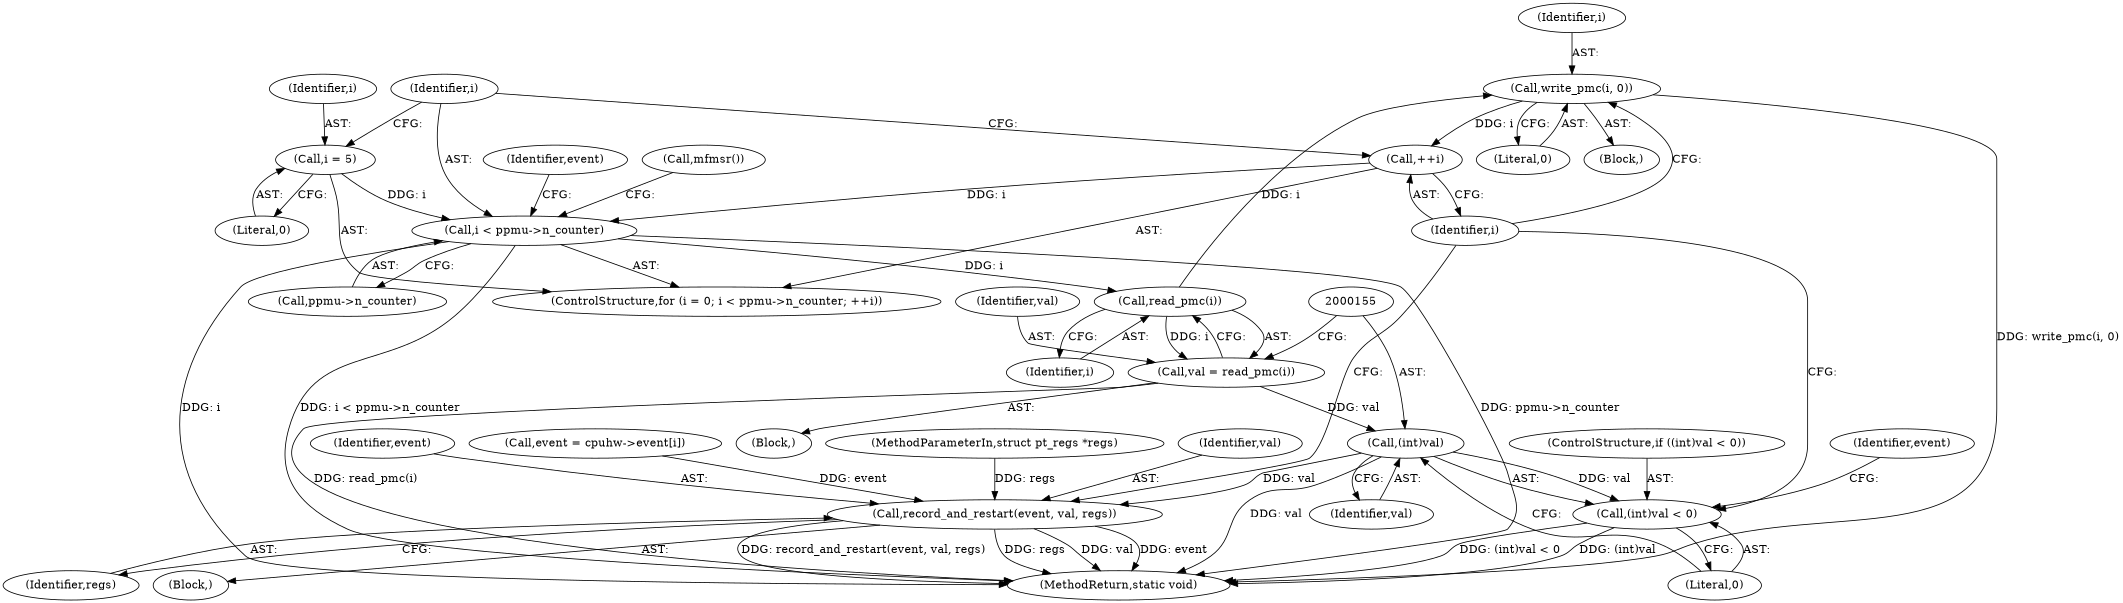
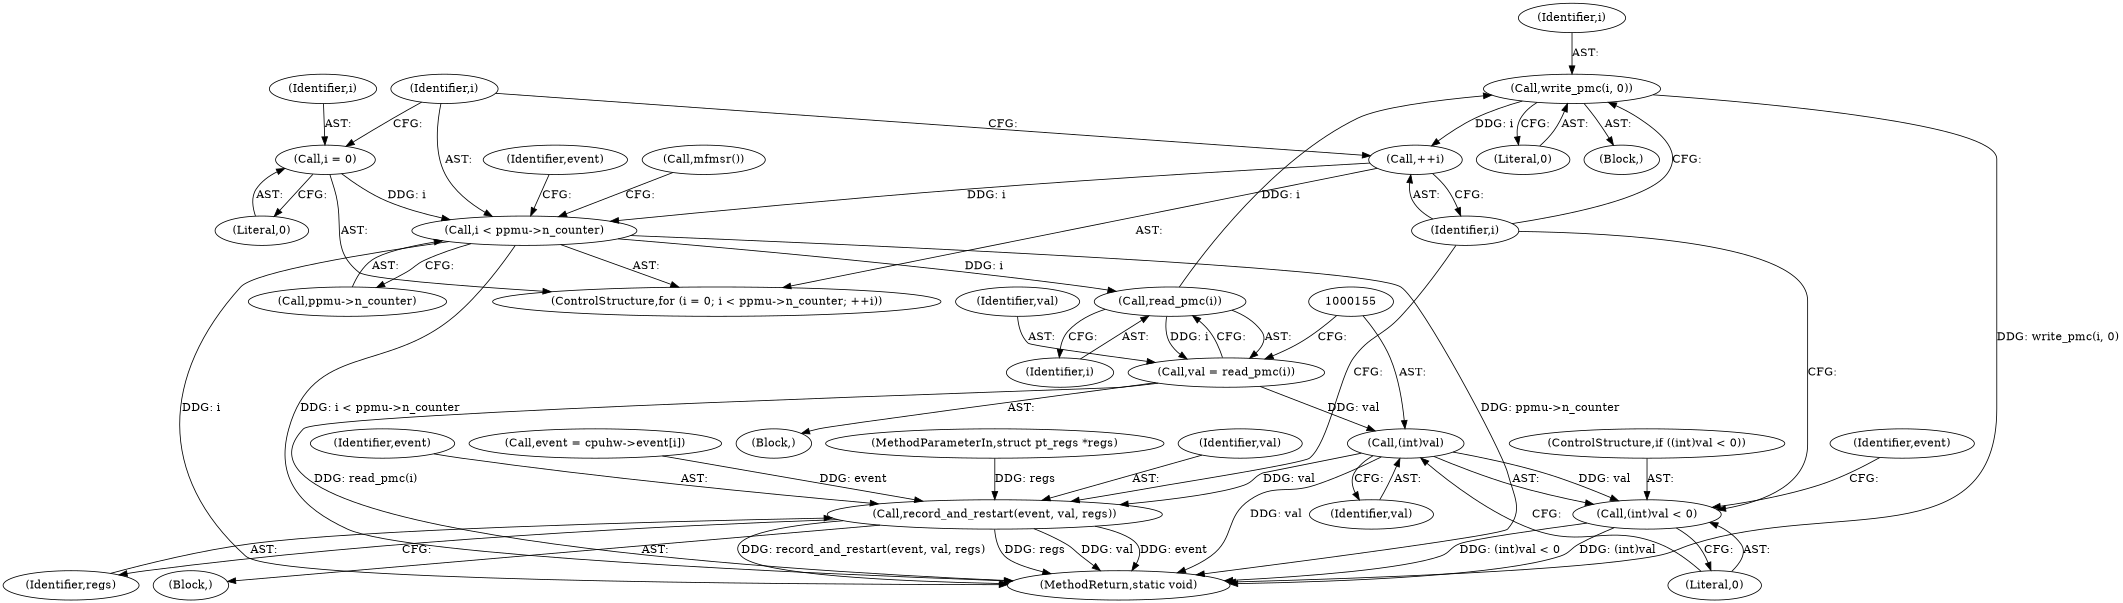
(325, 160) -> (325, 160)
(1351, 302) -> (1351, 302)
